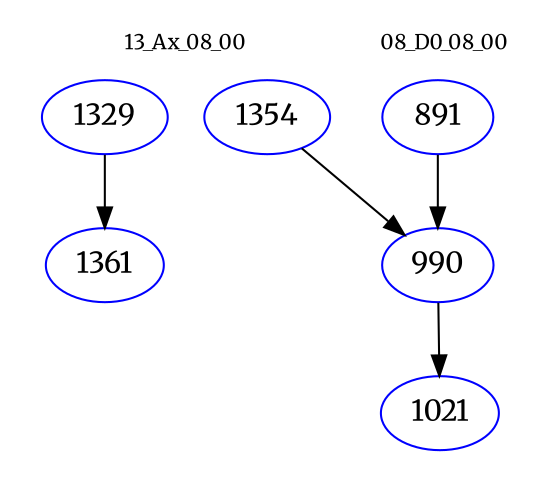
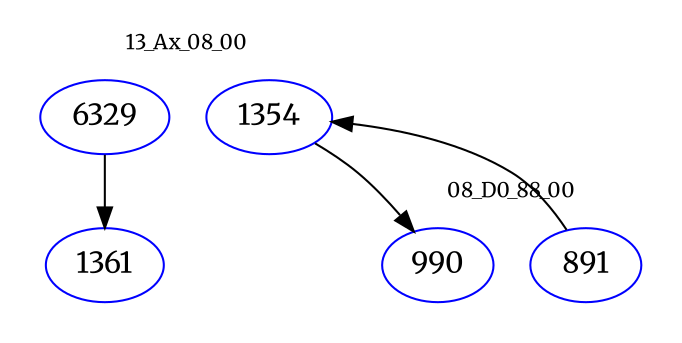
(445, 44) -> (512, 192)
(105, 117) -> (105, 117)
(438, 181) -> (473, 153)
(440, 413) -> none
